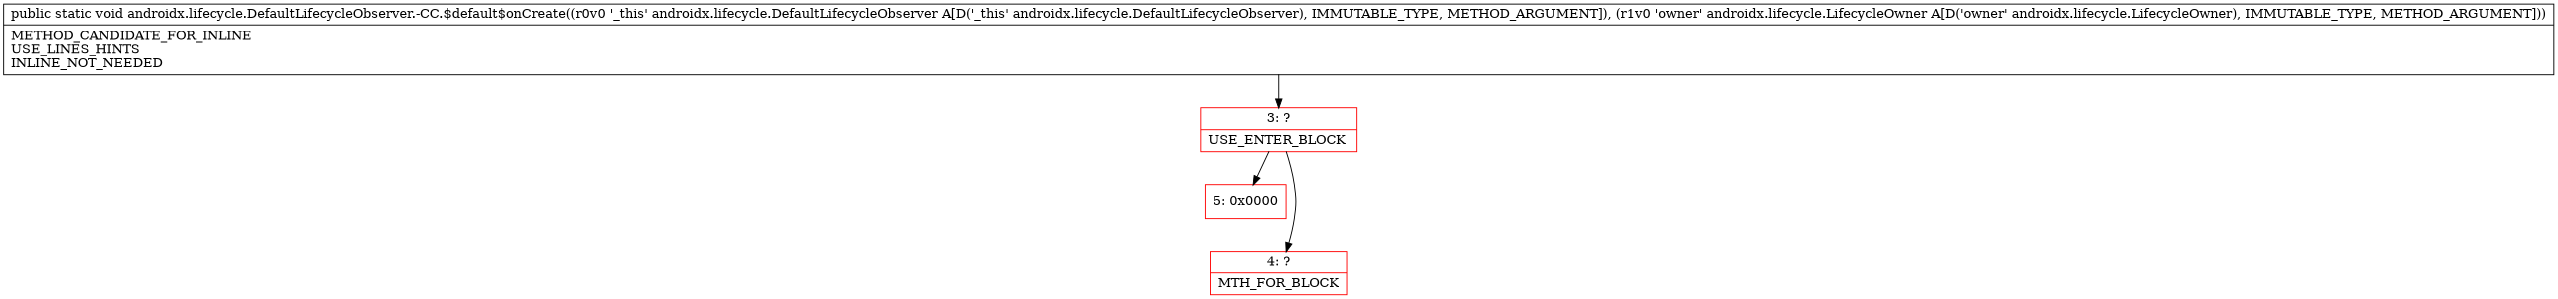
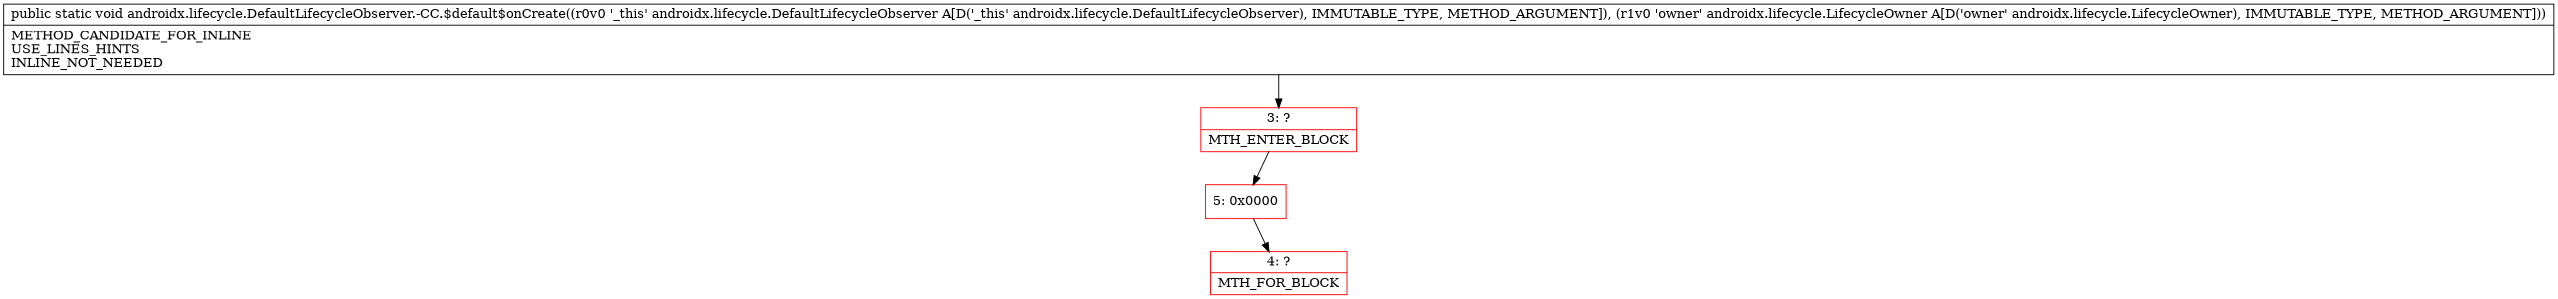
(1277, 140) -> (1279, 140)
(1296, 197) -> (1259, 231)
